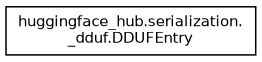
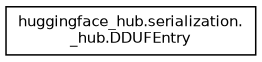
(131, 31) -> (131, 31)
